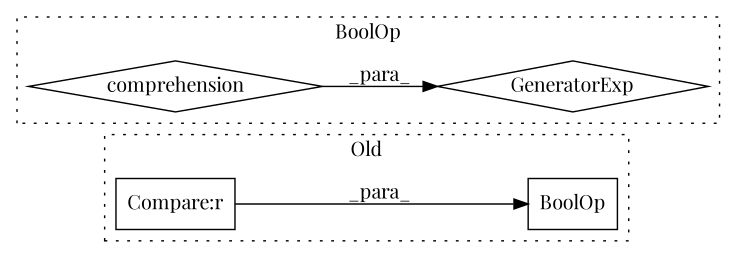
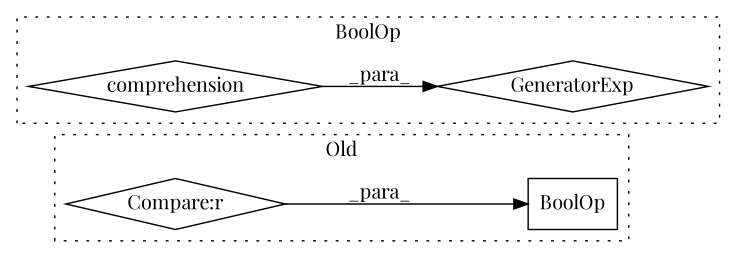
(175, 204) -> (175, 204)
